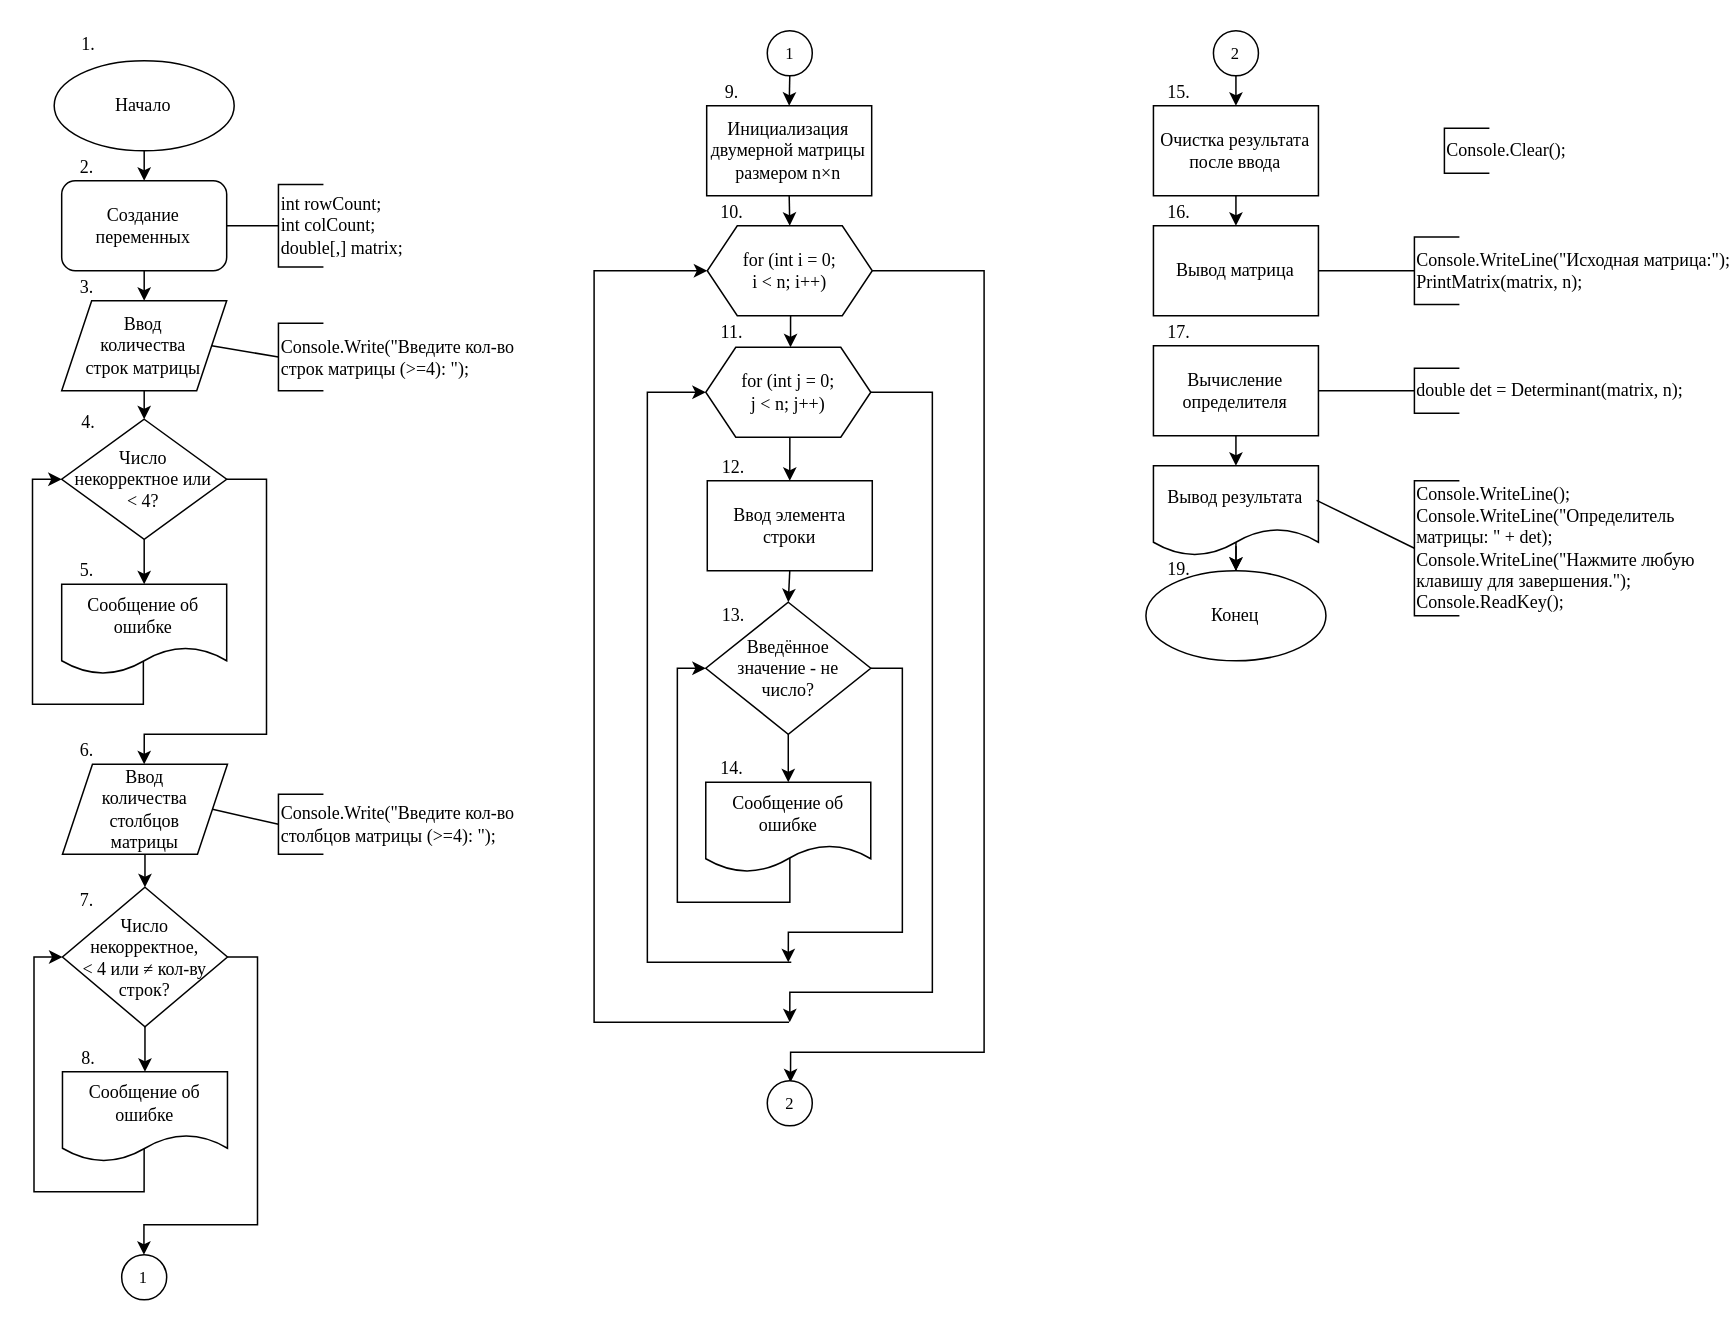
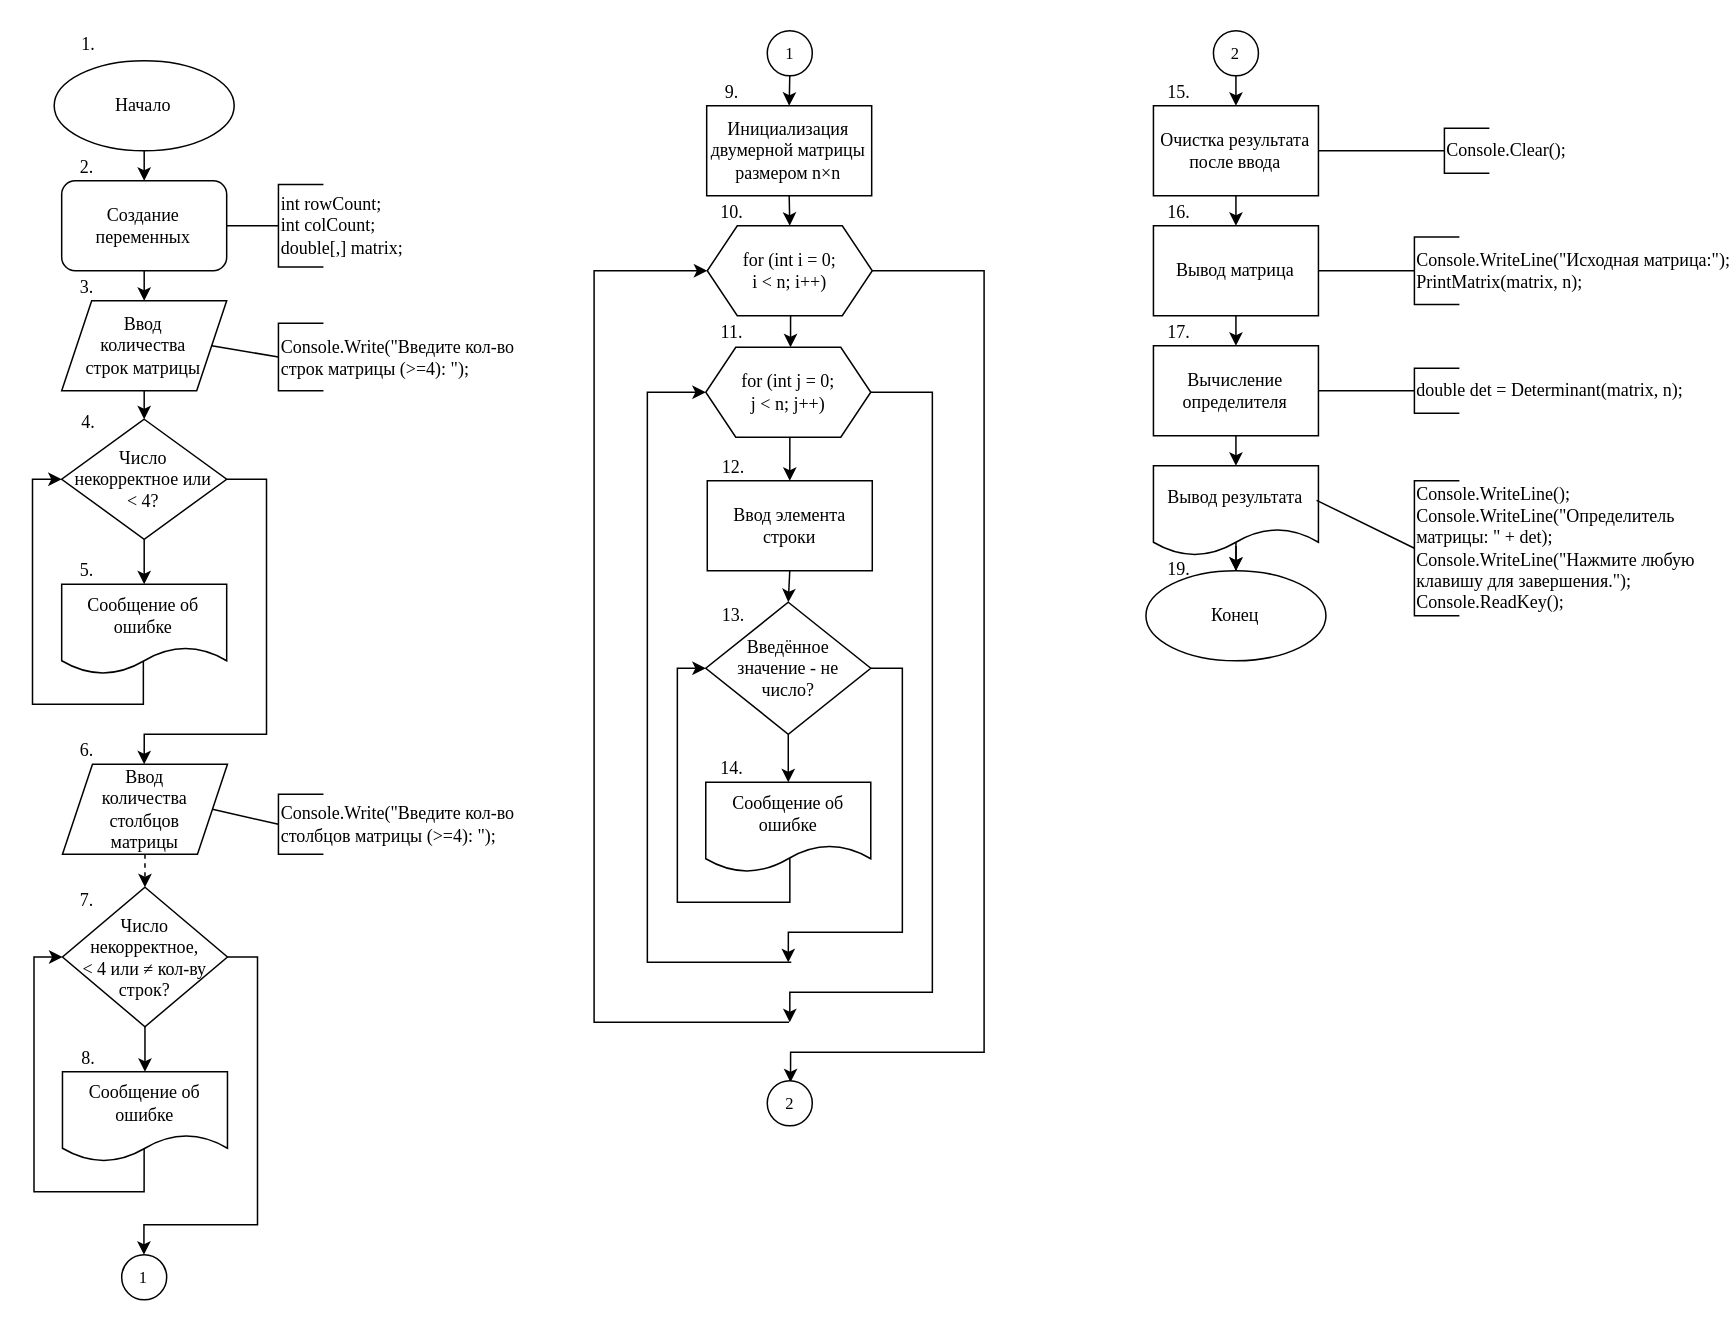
none -> (1380, 151)
none -> (1236, 326)
(145, 864) -> (145, 864)
